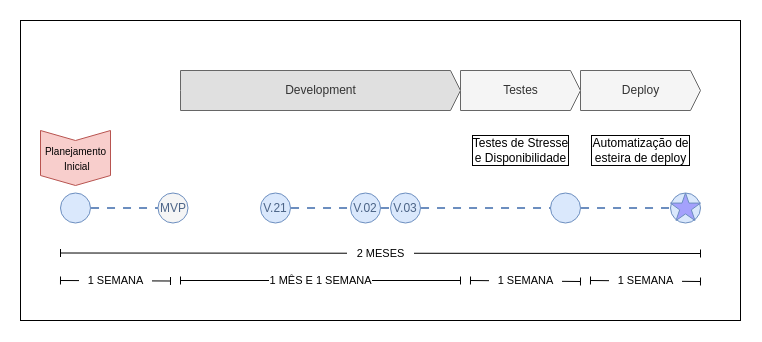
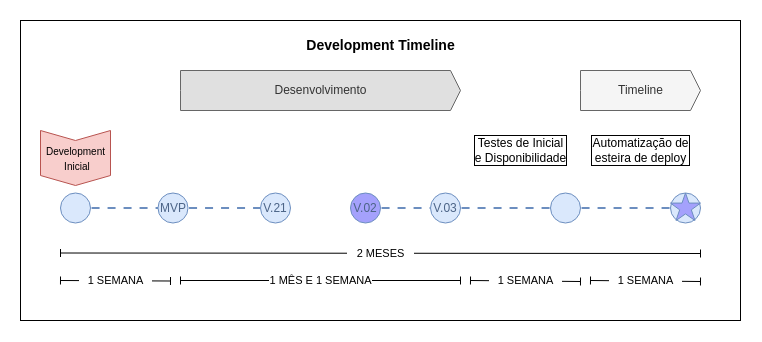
none -> (381, 46)
(321, 91) -> (321, 91)
(521, 91) -> none
(641, 91) -> (641, 91)
(521, 151) -> (521, 151)
(76, 159) -> (76, 159)
(173, 208) -> (173, 208)
none -> (224, 208)
(322, 208) -> none
(366, 208) -> (366, 208)
(406, 208) -> (446, 208)
